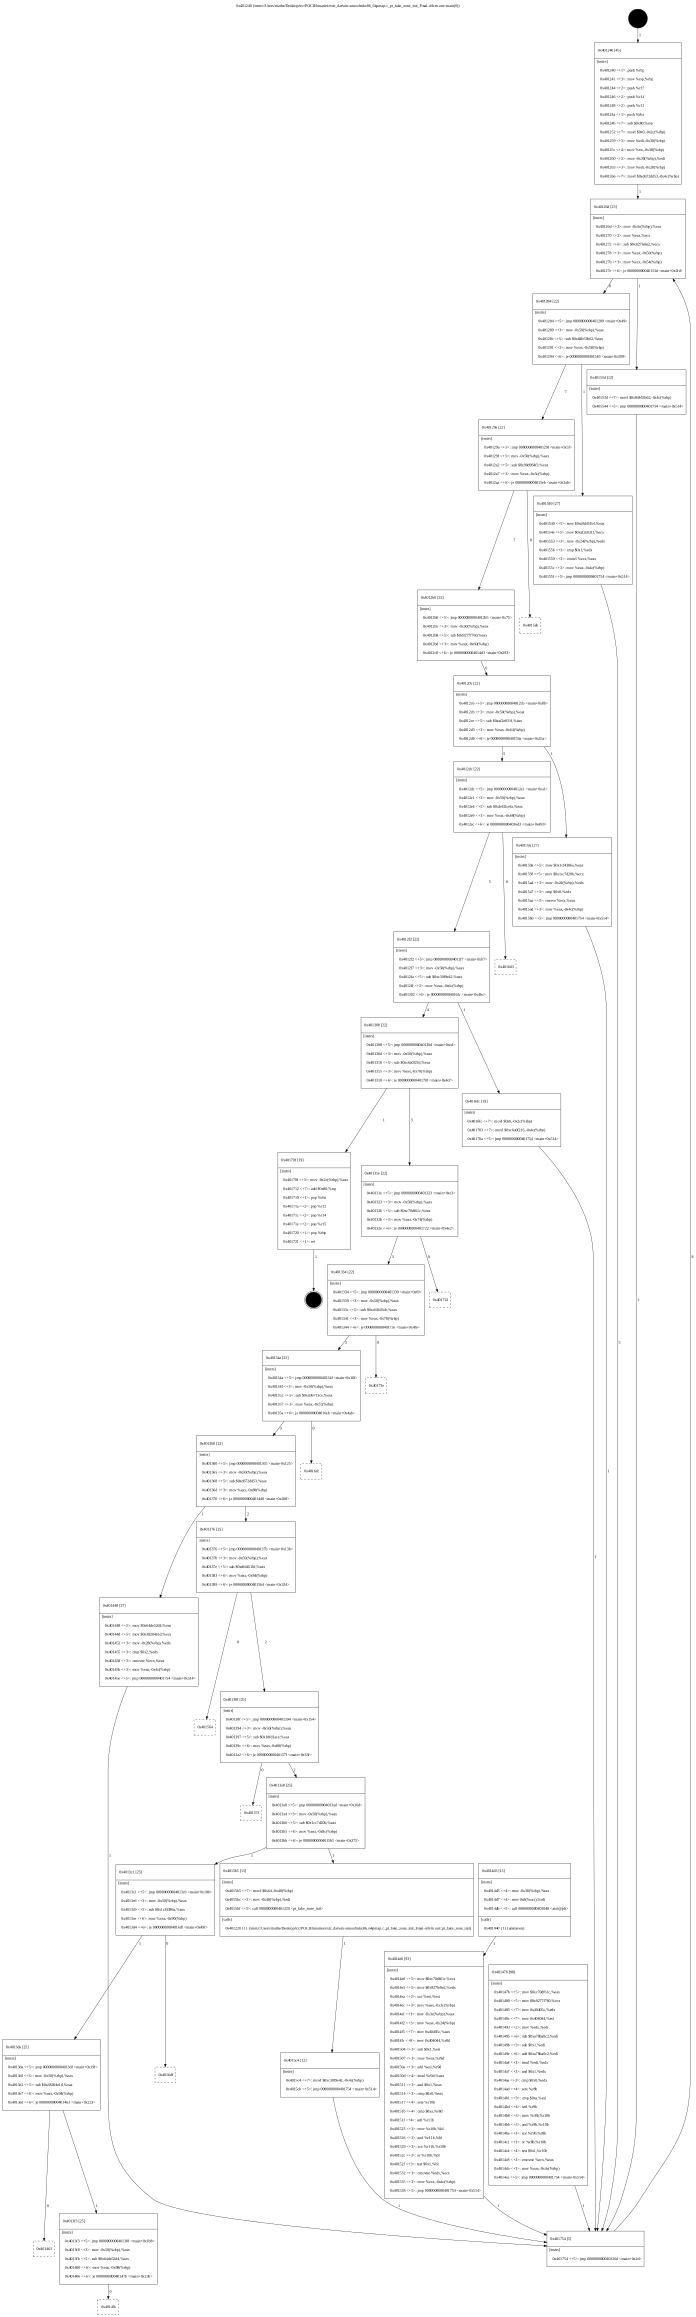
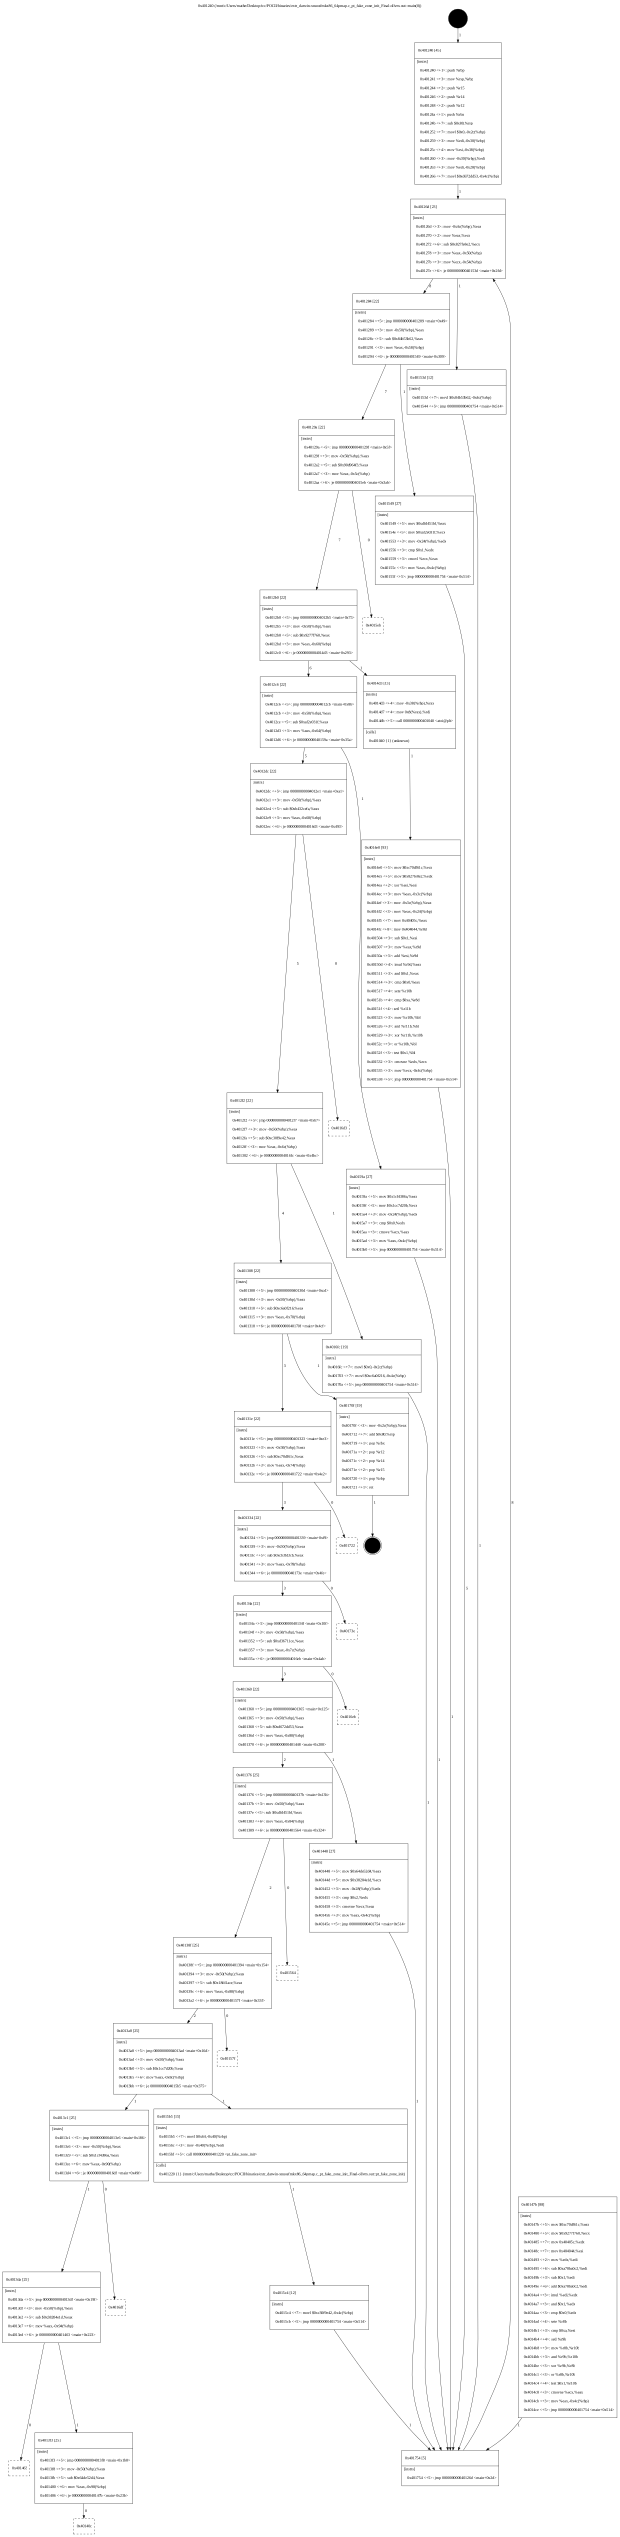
none -> (357, 667)
